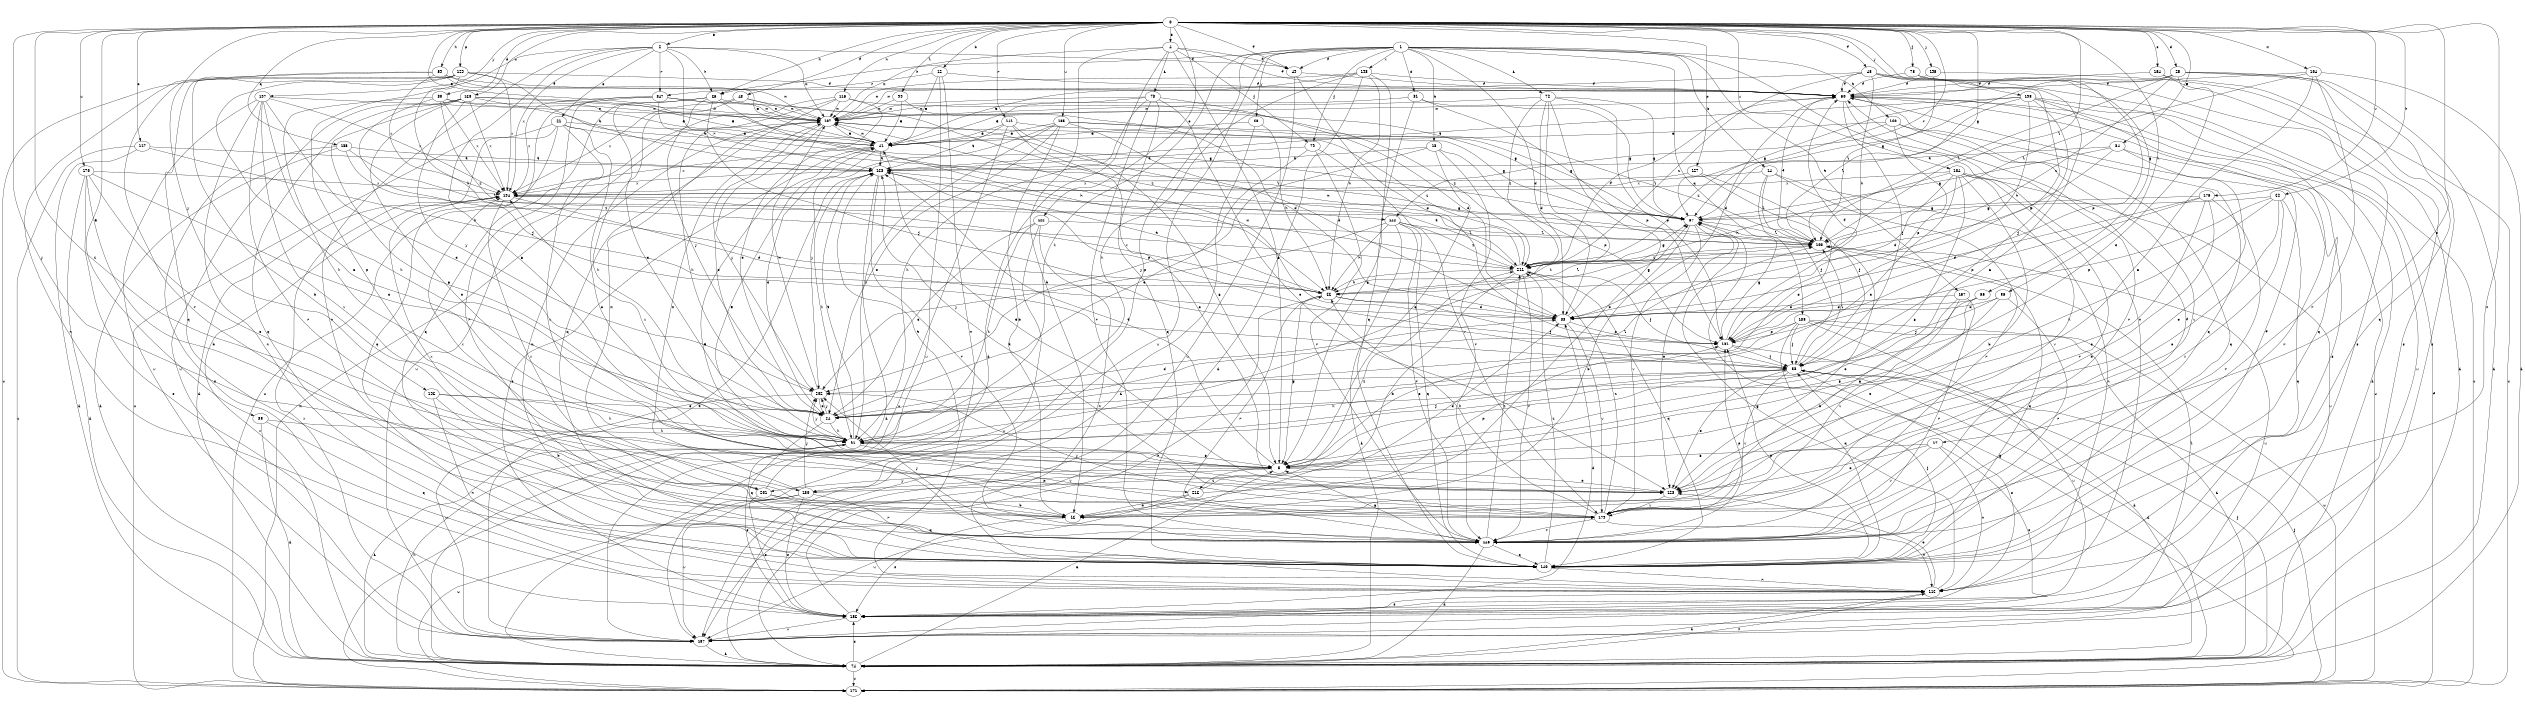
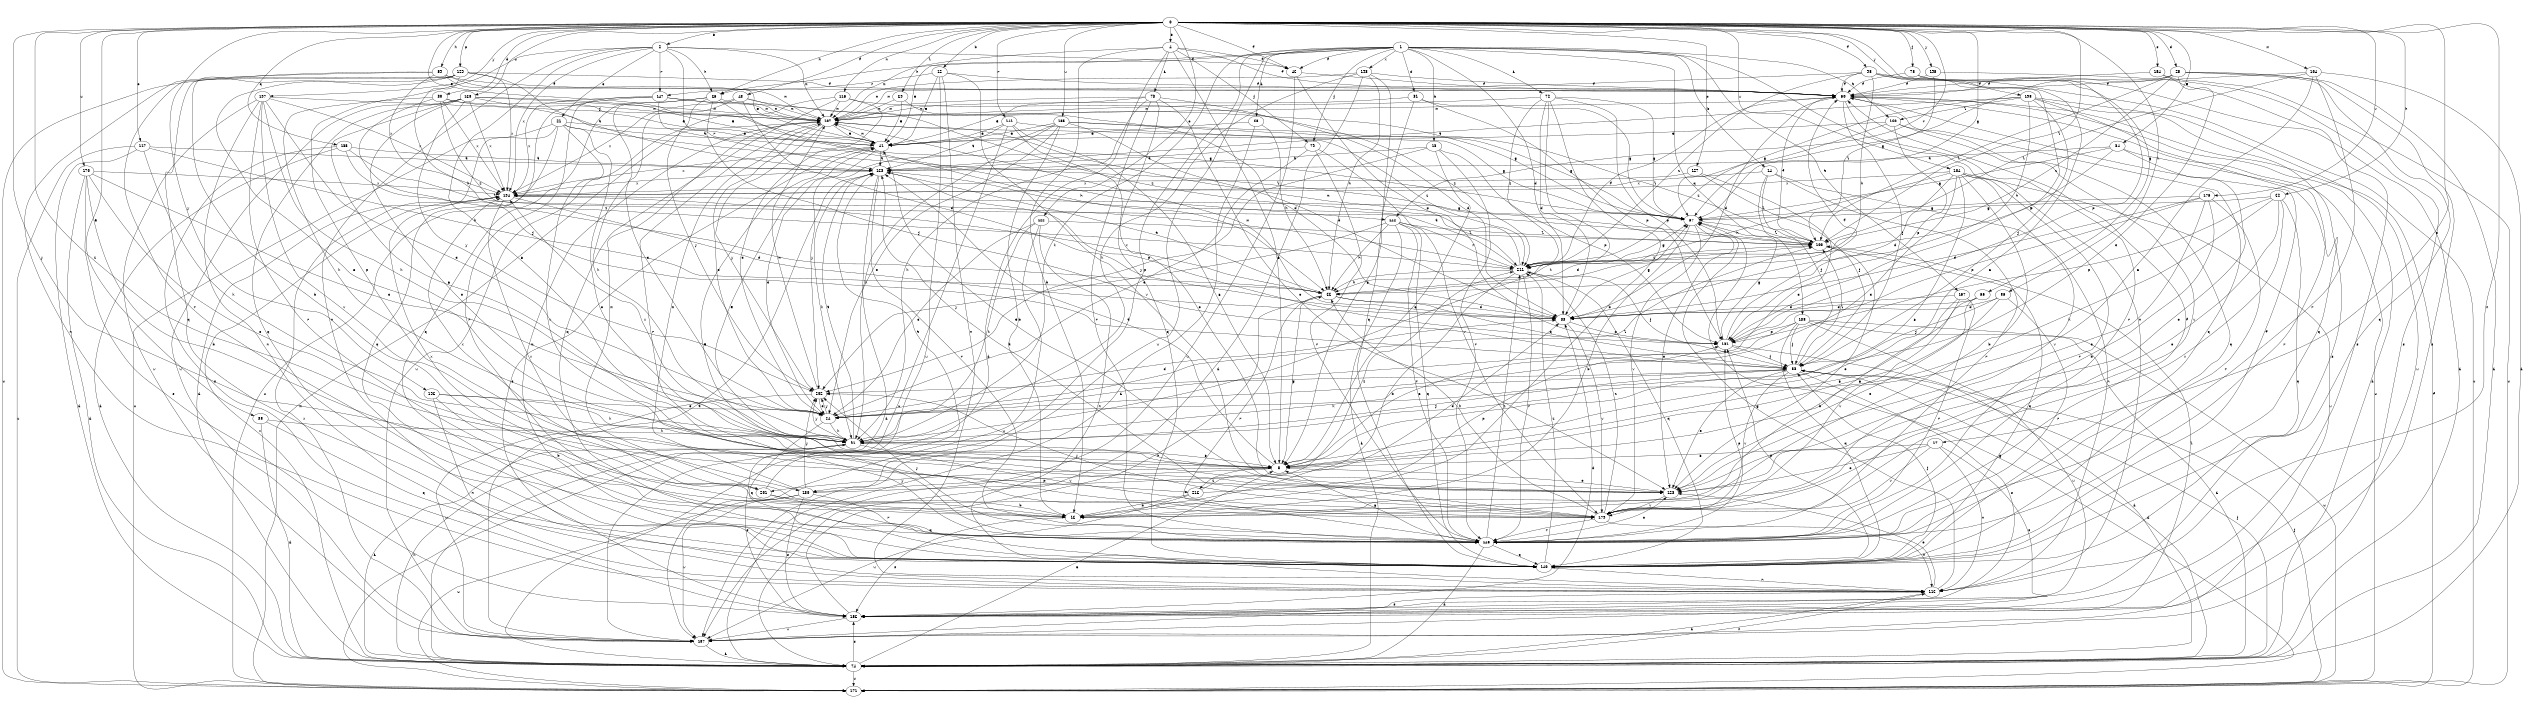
(1294, 72) -> (1294, 72)
(1869, 72) -> (1869, 72)
(1261, 84) -> (1261, 84)
(1085, 92) -> (1145, 62)
(660, 97) -> (660, 97)
(900, 97) -> (900, 97)
(600, 109) -> (600, 109)
(1881, 153) -> (1959, 108)
(1473, 245) -> (1473, 245)
(688, 261) -> (418, 397)
none -> (1126, 267)
(1578, 270) -> (1578, 270)
(1551, 332) -> (1551, 332)
none -> (1209, 366)
none -> (883, 476)
none -> (1578, 530)
(770, 567) -> none
(1805, 621) -> none
